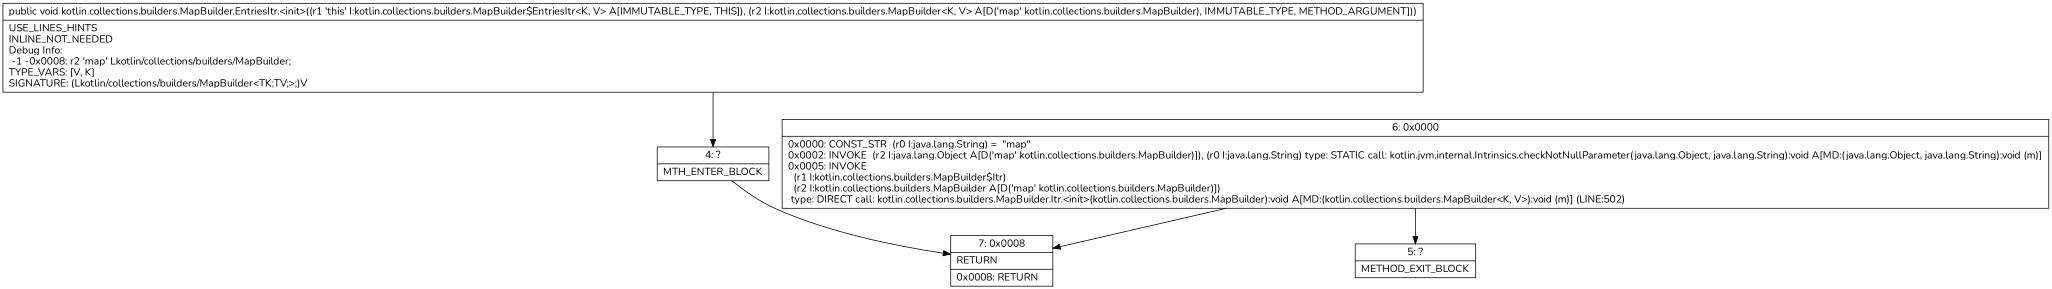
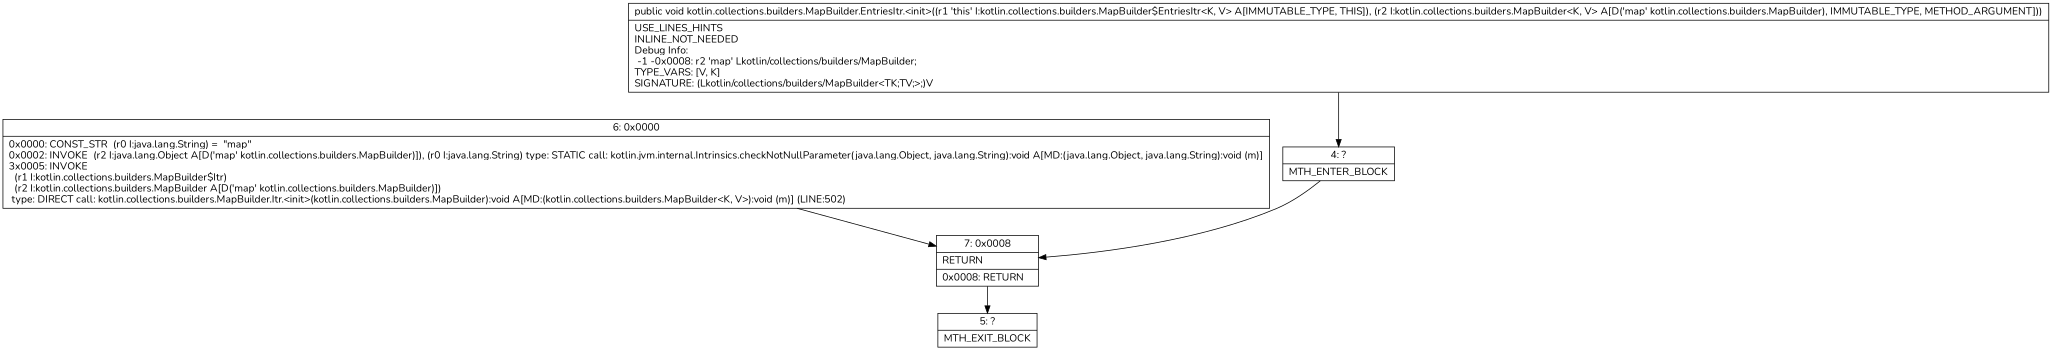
(830, 166) -> (51, 166)
(1415, 222) -> (987, 296)
(1415, 269) -> (987, 338)
